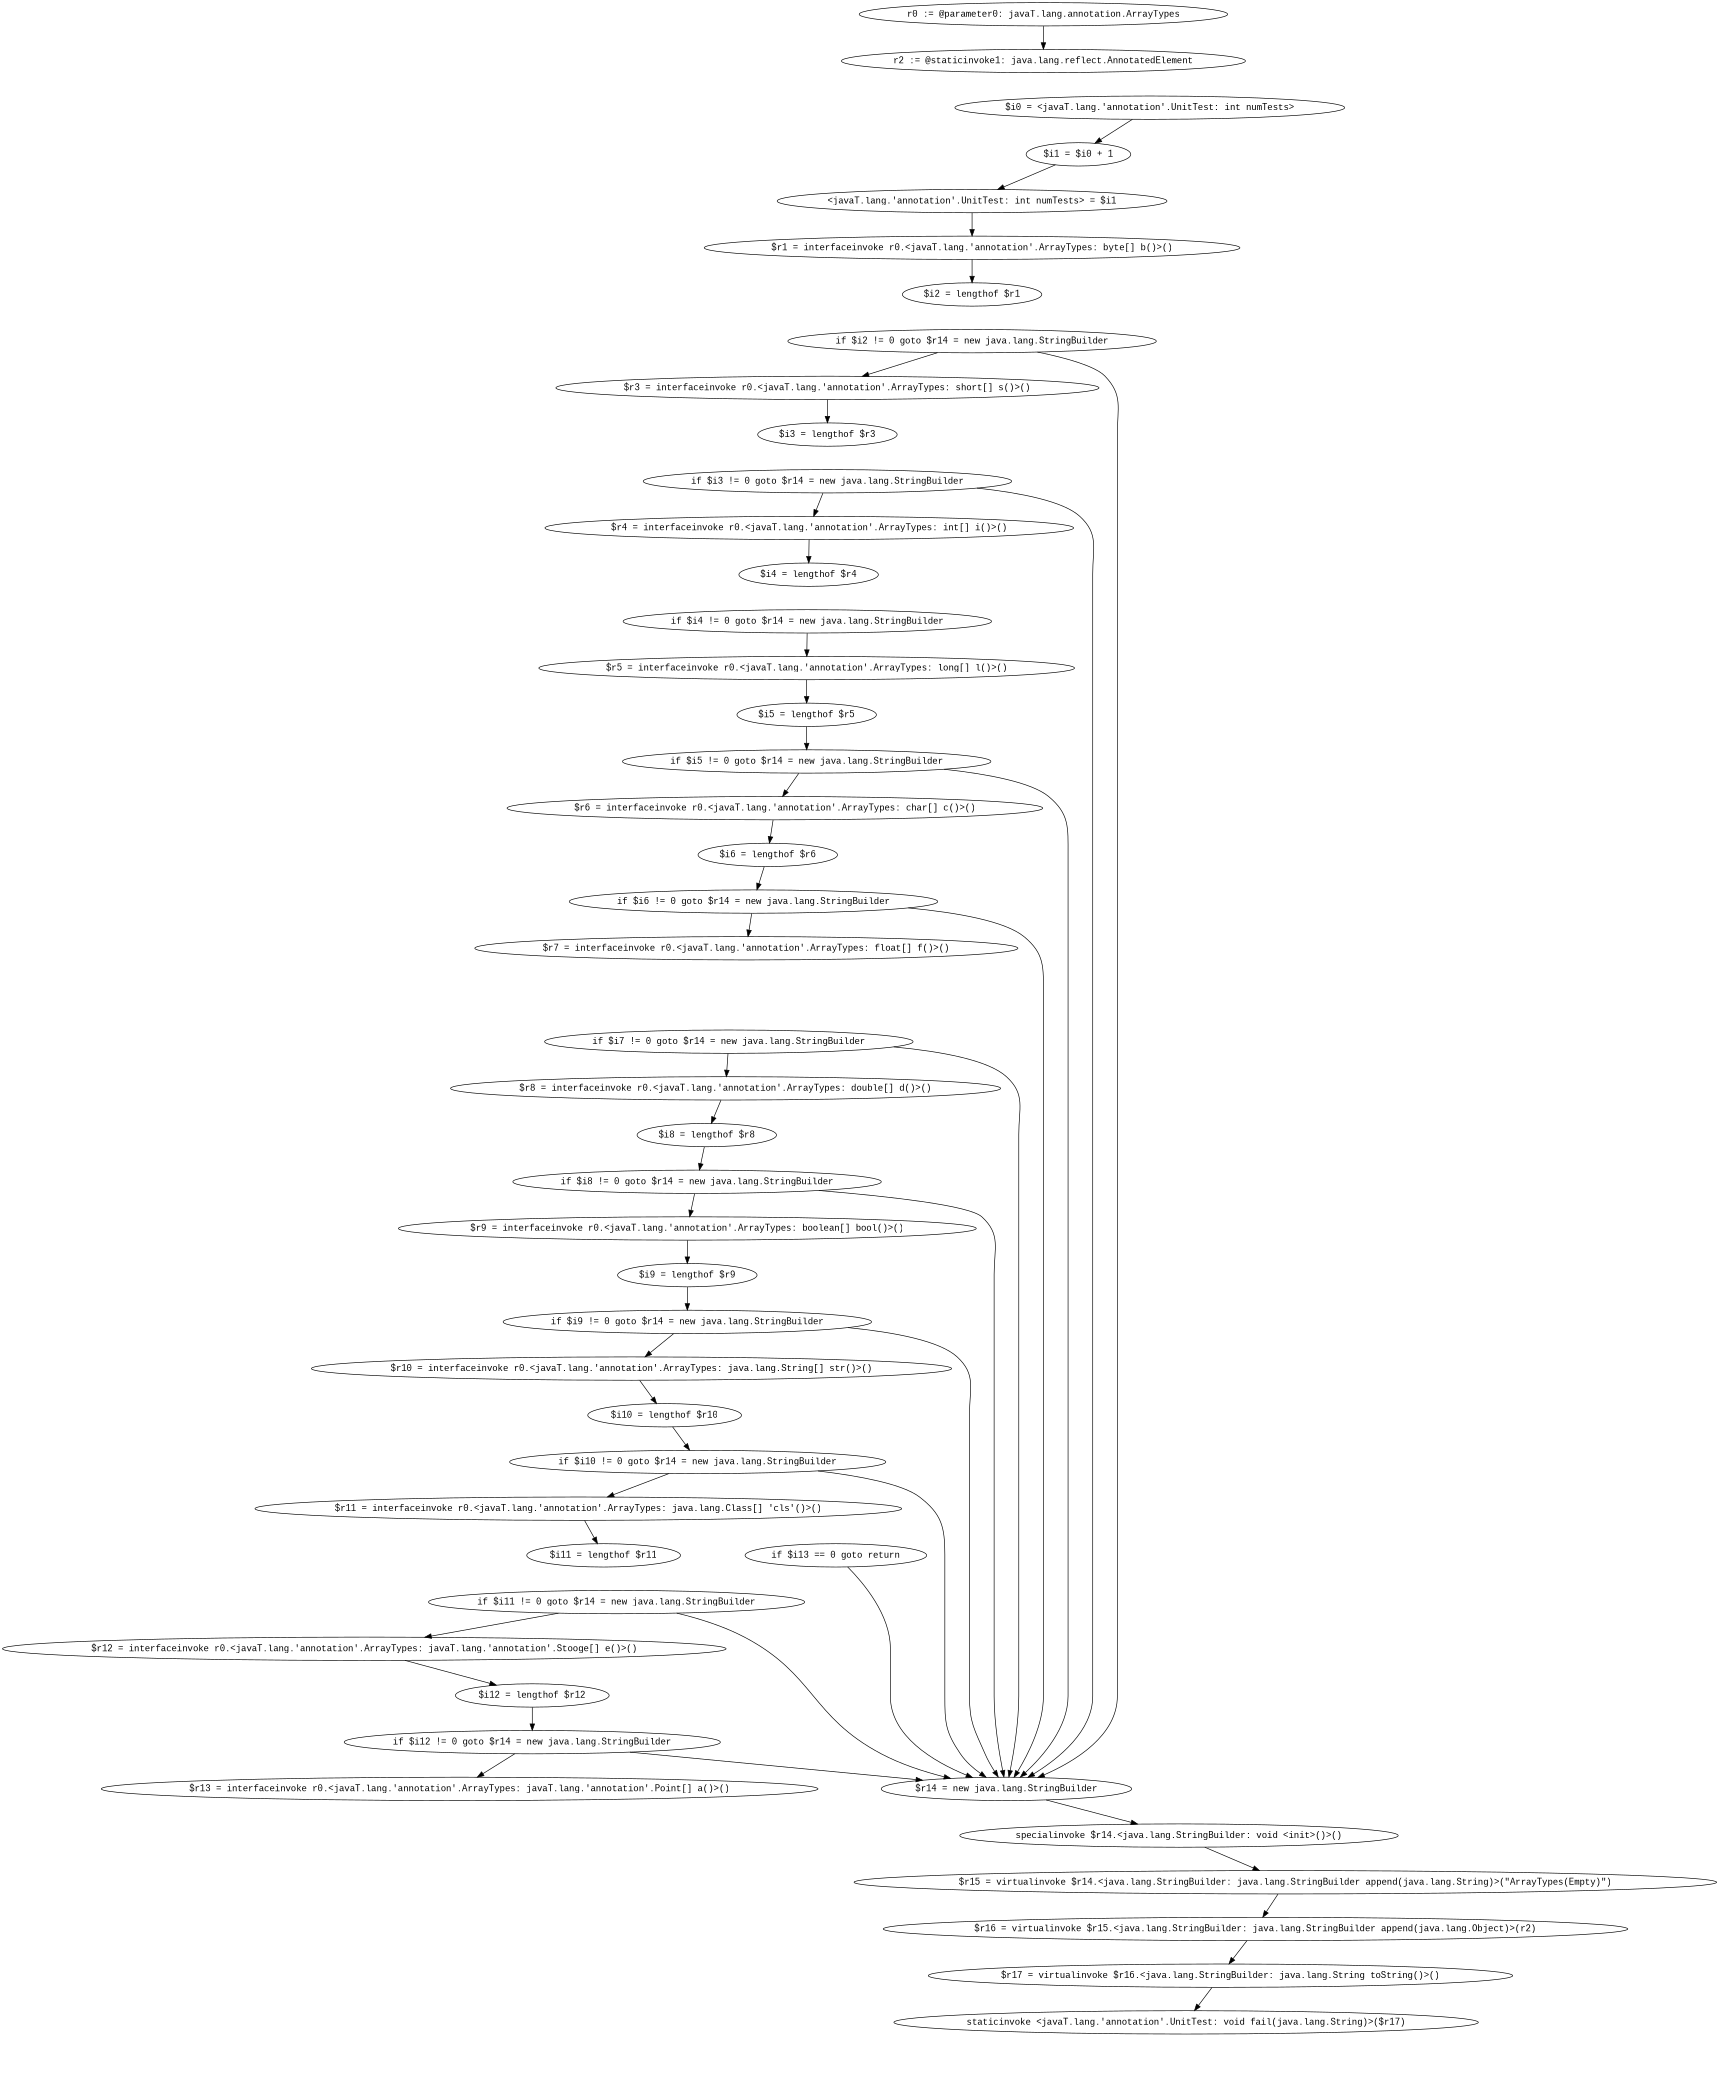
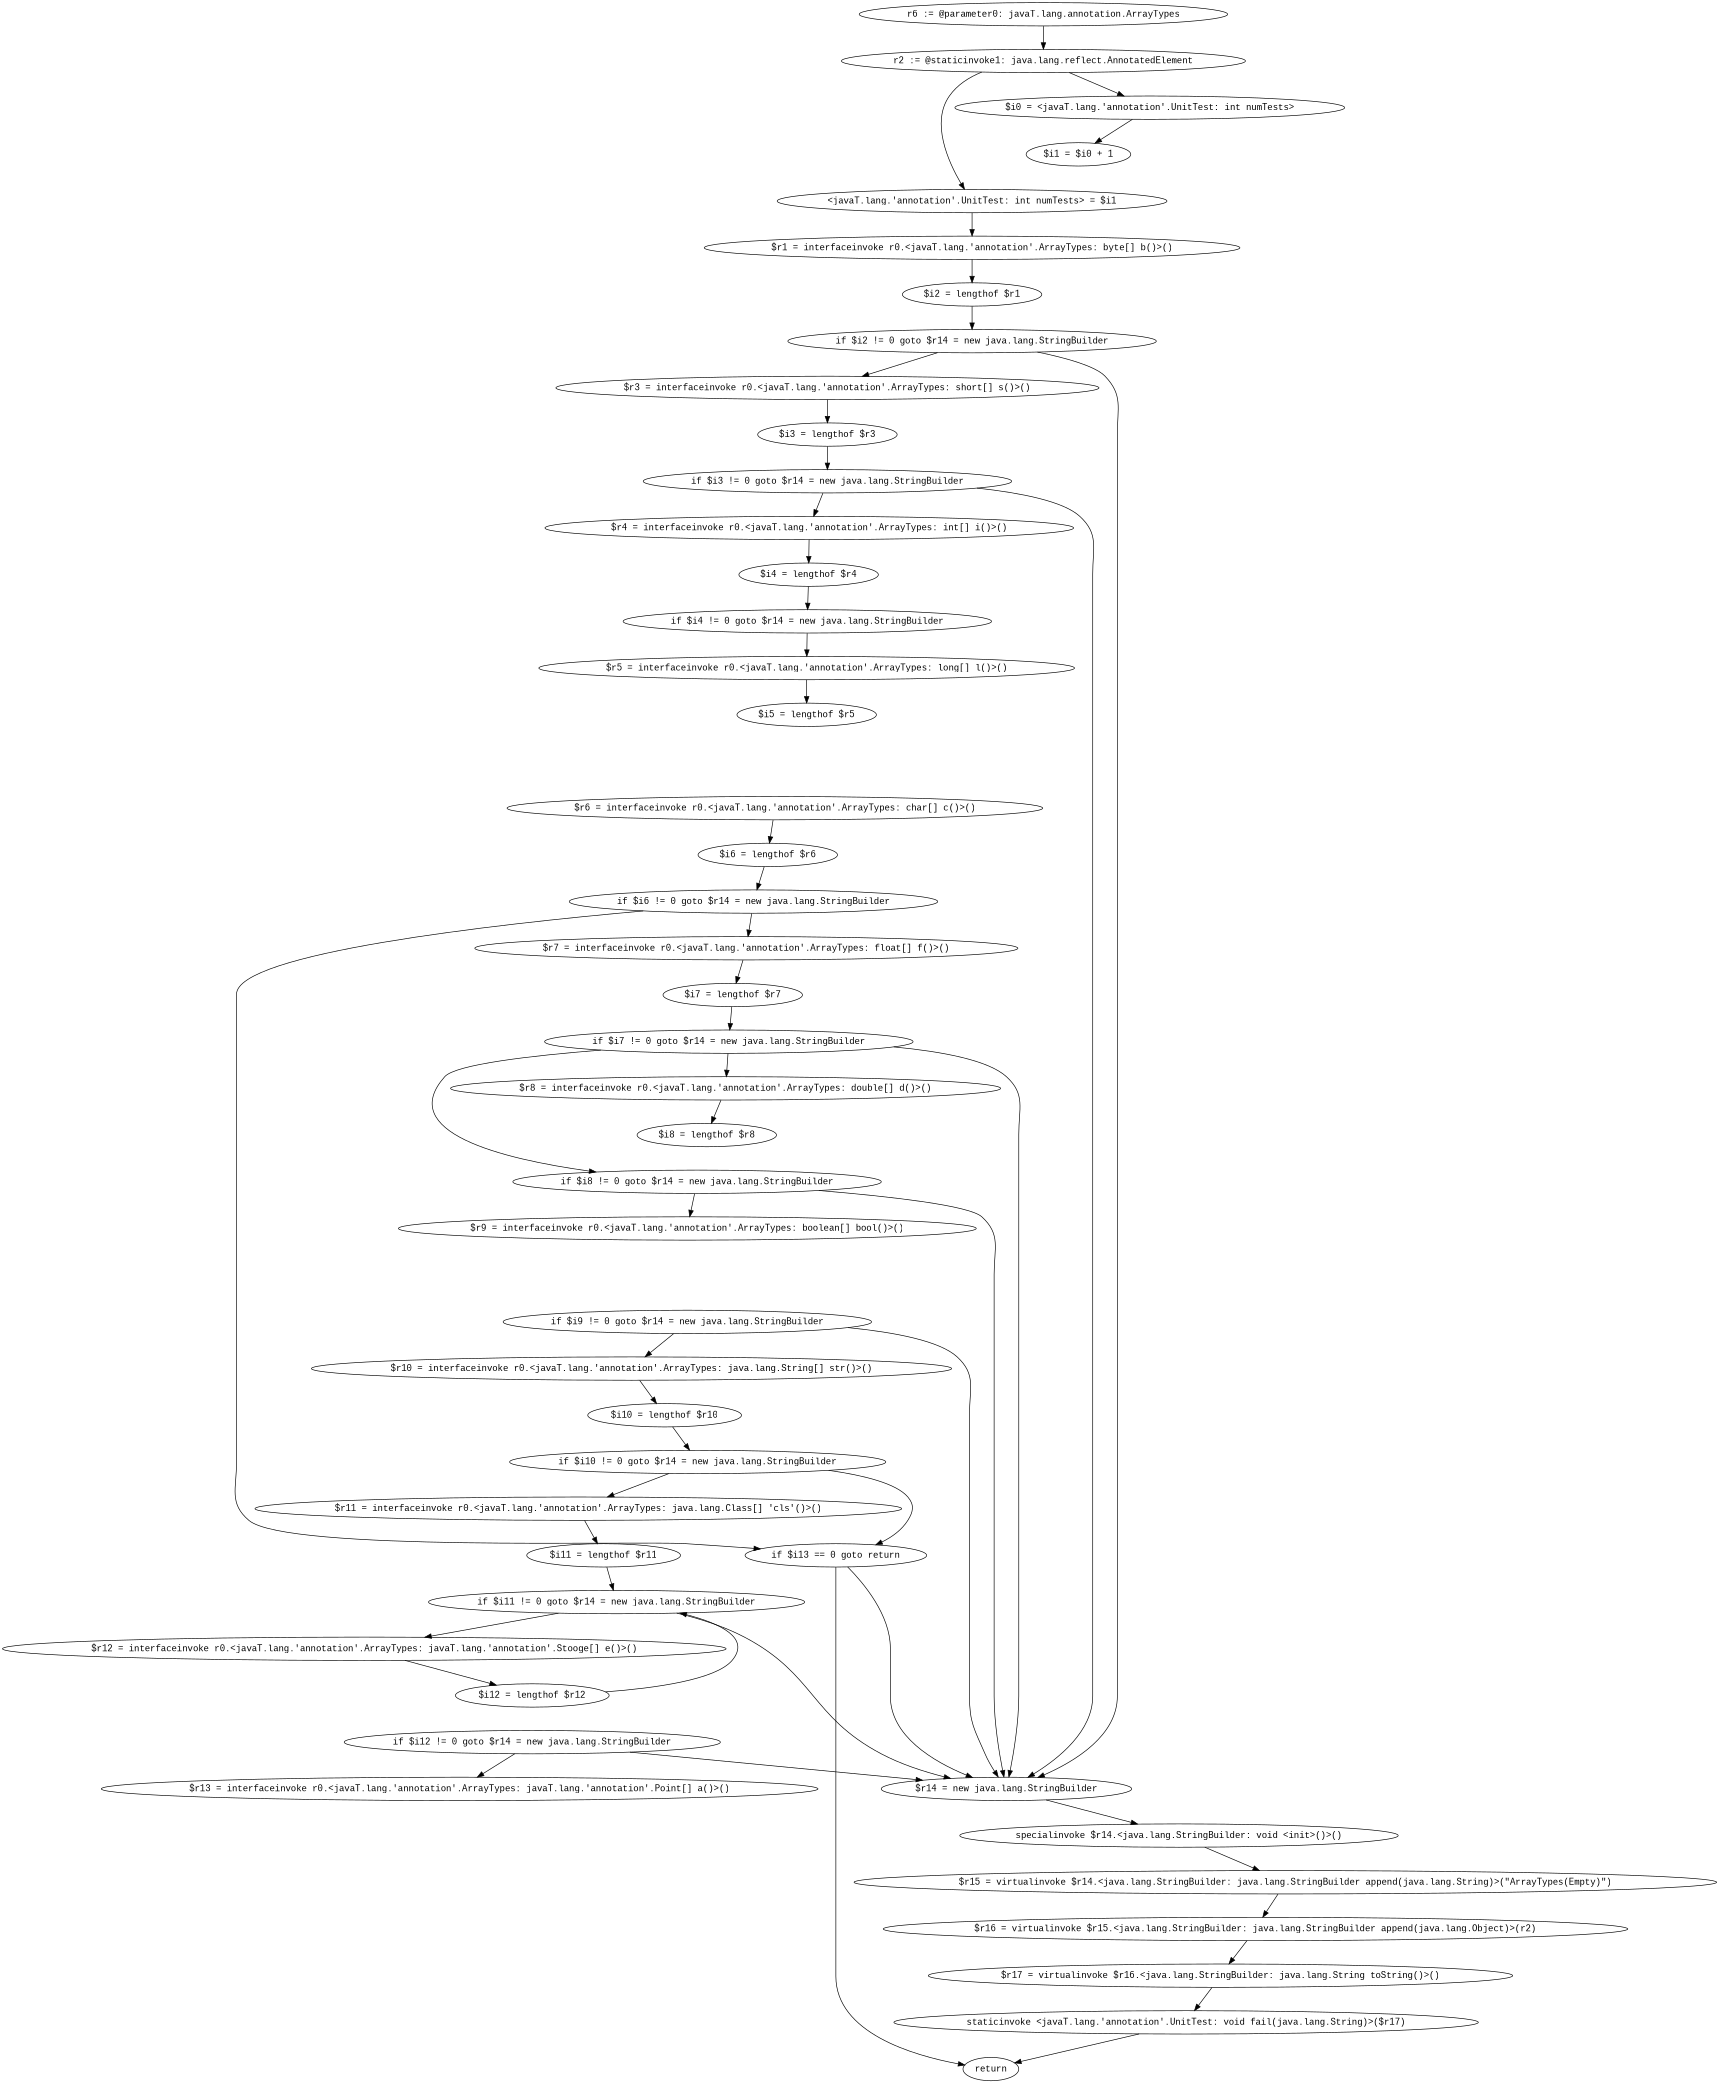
(1043, 14) -> (1043, 14)
none -> (1094, 83)
(1030, 176) -> (942, 120)
none -> (972, 315)
none -> (827, 455)
none -> (808, 595)
(807, 761) -> none
none -> (733, 995)
(703, 1155) -> (433, 1099)
(687, 1275) -> none
(1043, 1293) -> (237, 1303)
none -> (609, 1576)
(945, 1584) -> (898, 1489)
(532, 1716) -> (709, 1674)
none -> (991, 2069)
